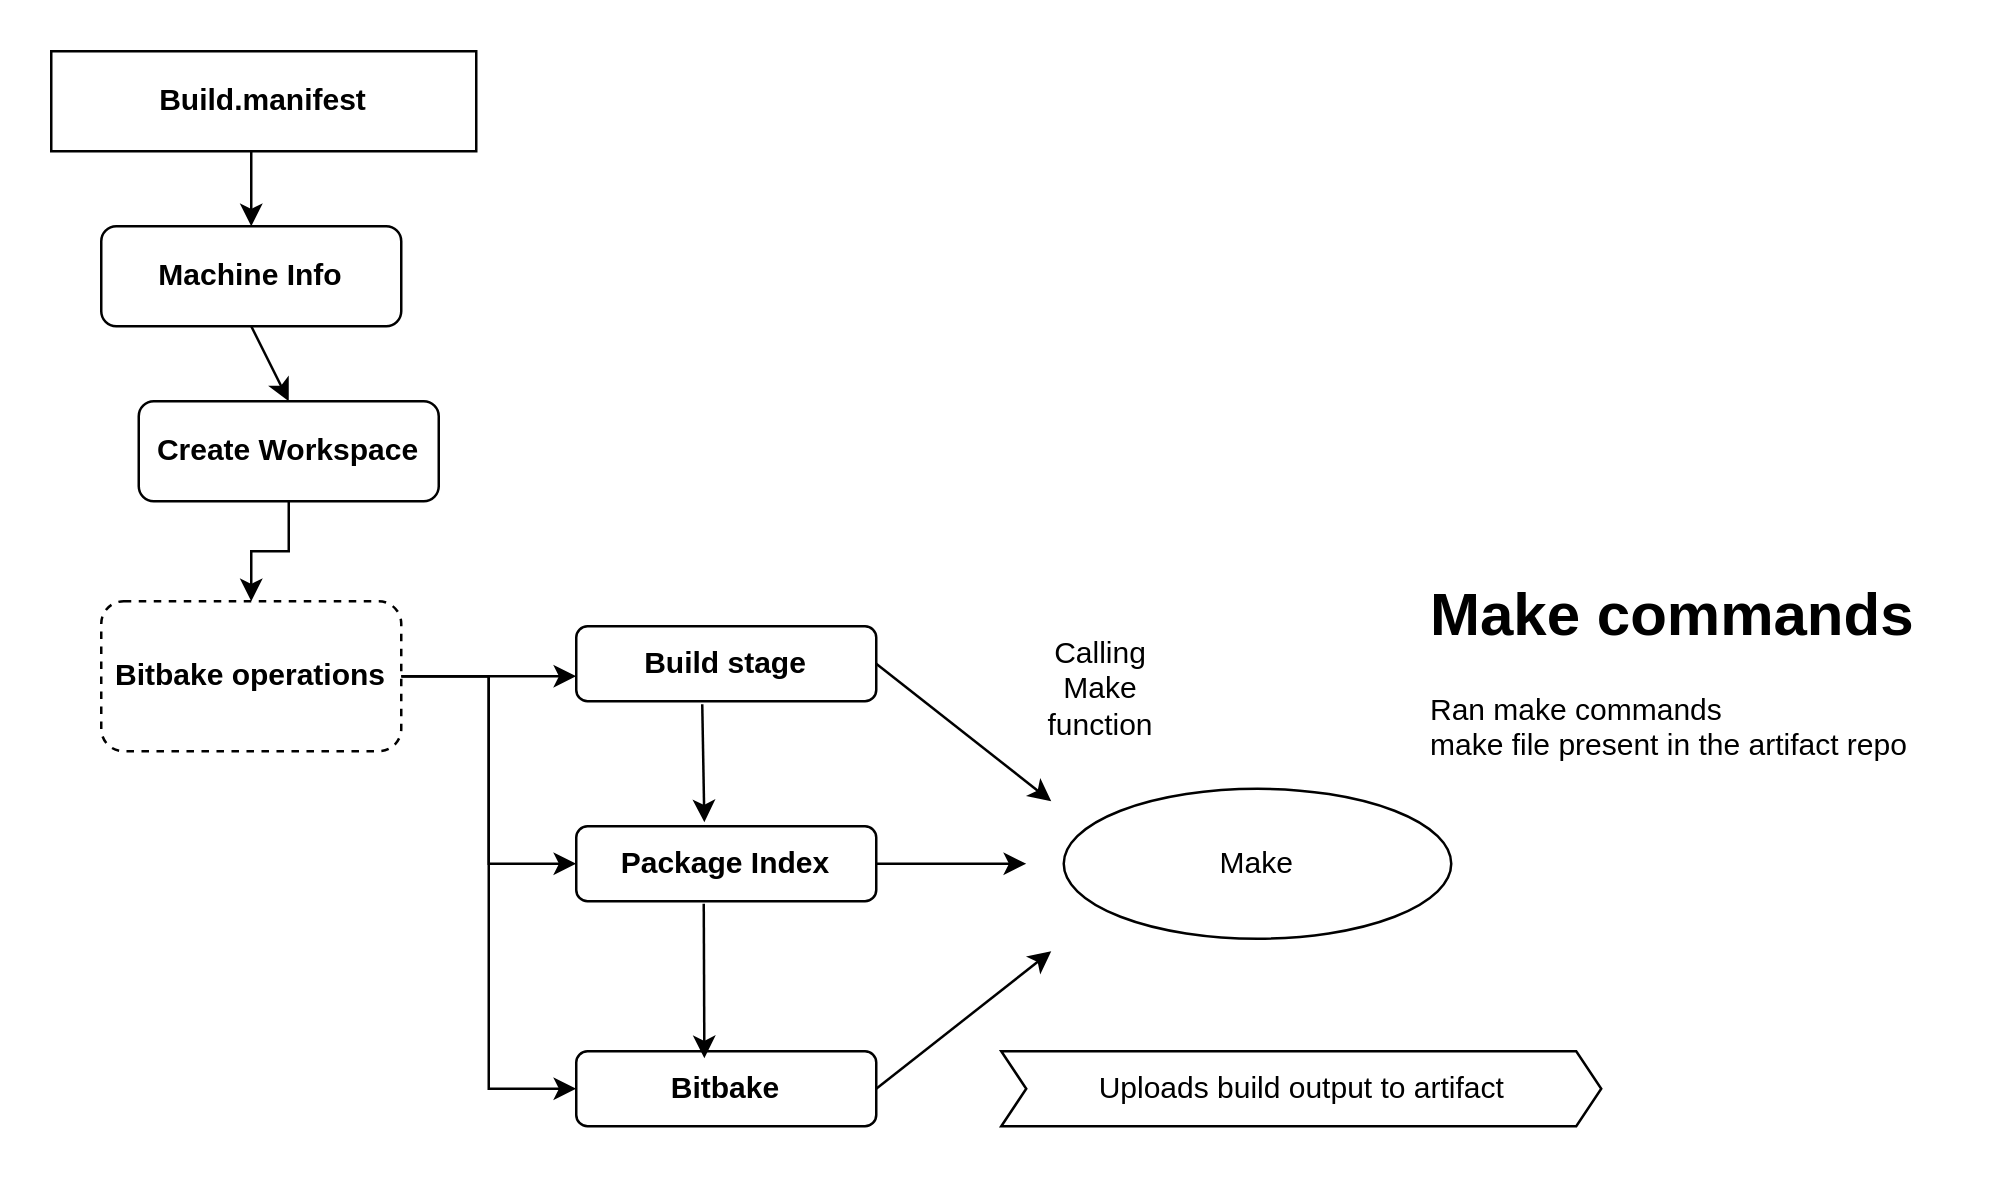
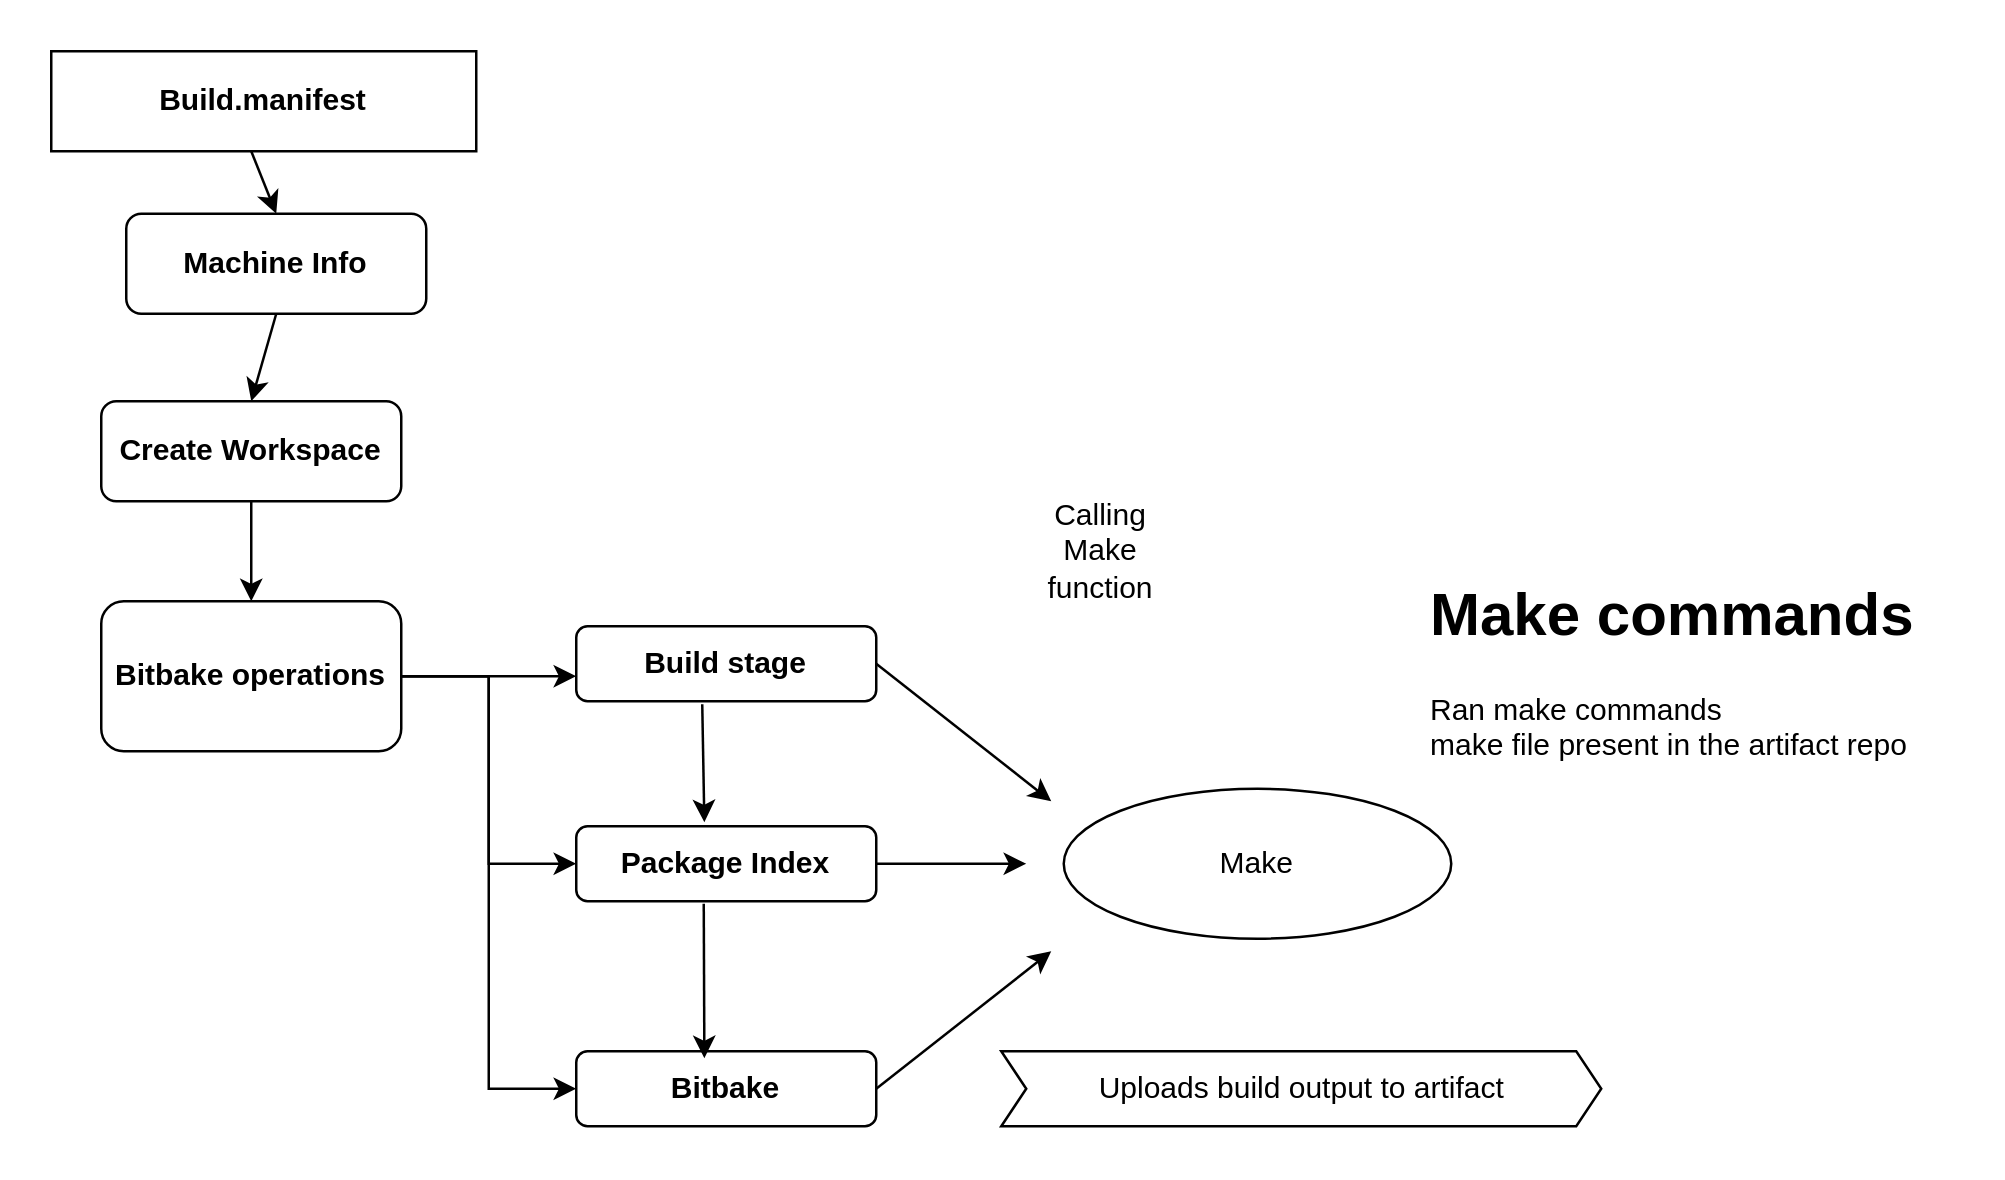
(251, 276) -> (276, 264)
(289, 451) -> (251, 451)
(251, 676) -> (251, 676)
(1101, 689) -> (1101, 551)
